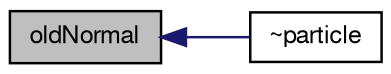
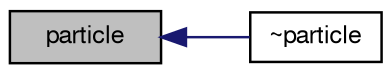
(85, 37) -> (85, 37)
